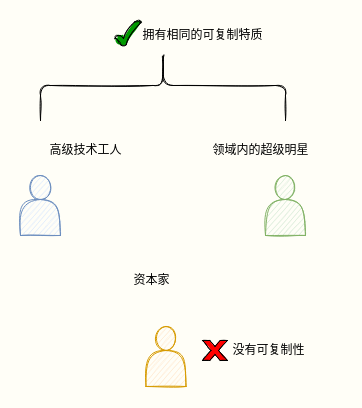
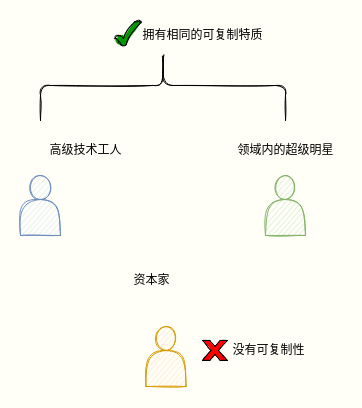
(261, 151) -> (286, 151)
